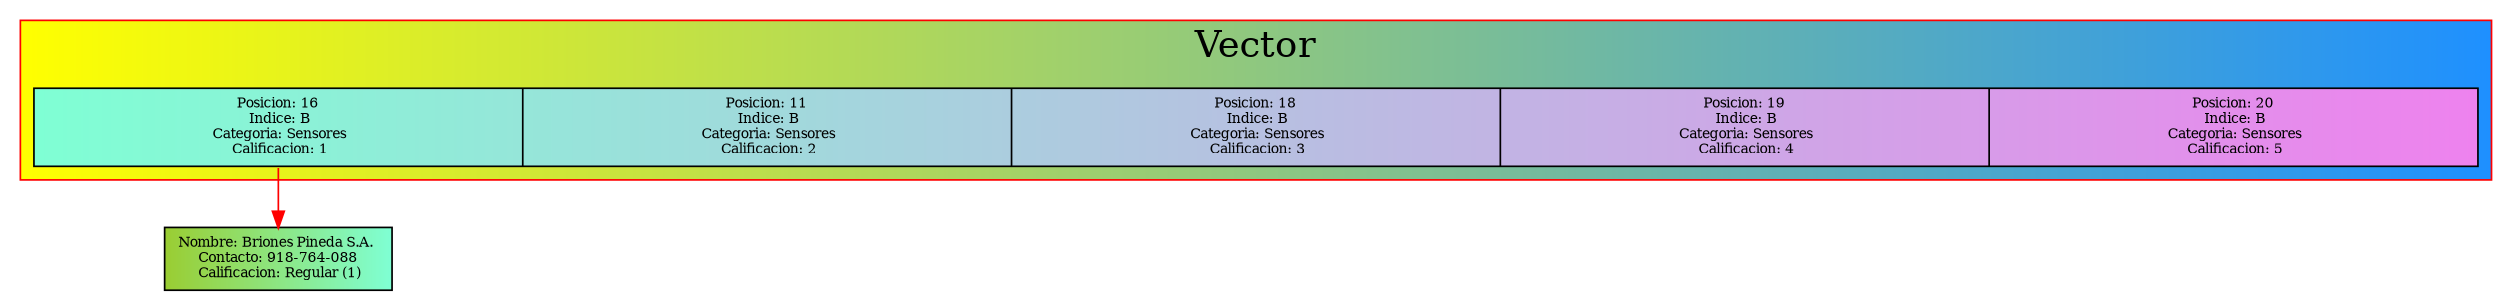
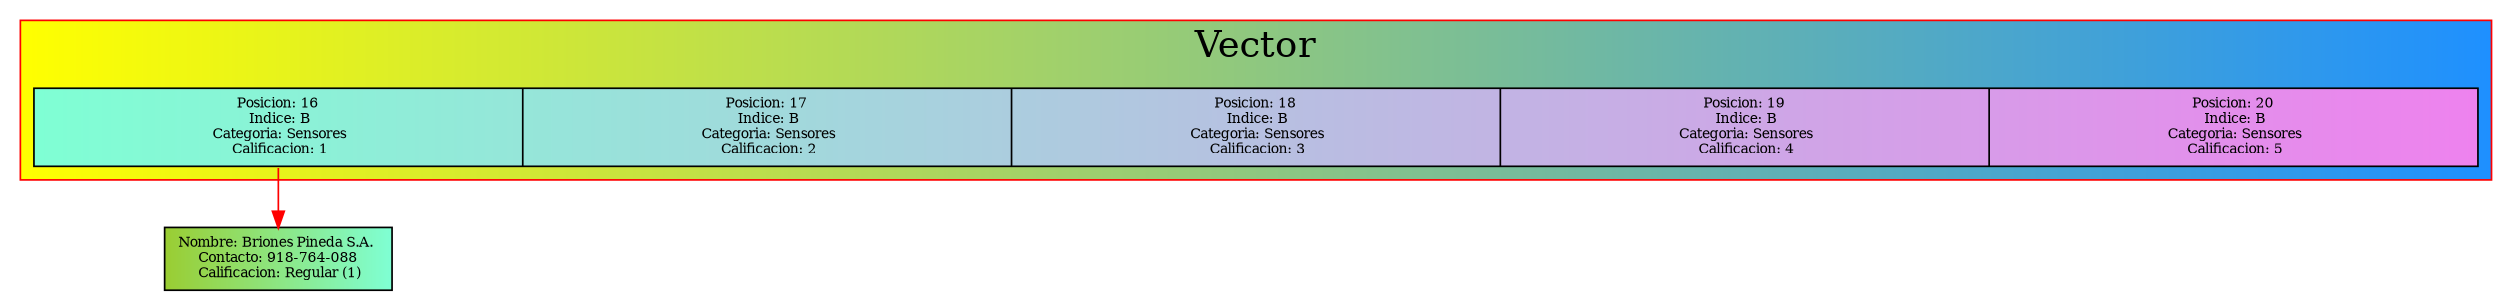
(767, 104) -> (767, 104)
